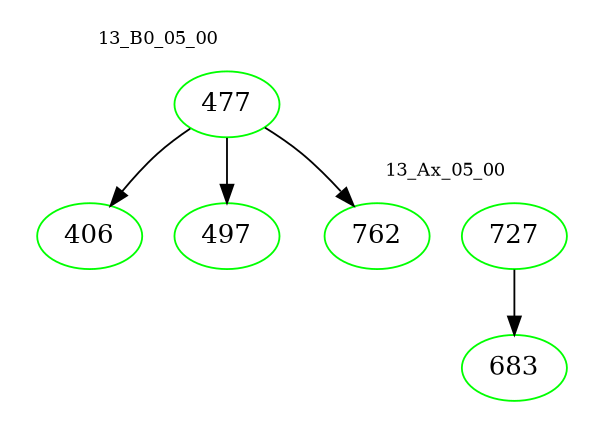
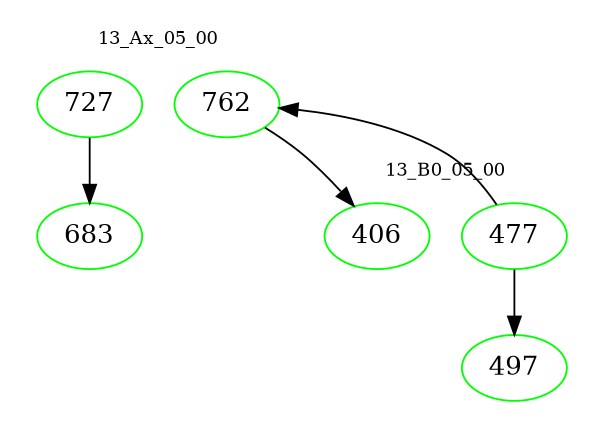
(154, 157) -> (322, 172)
